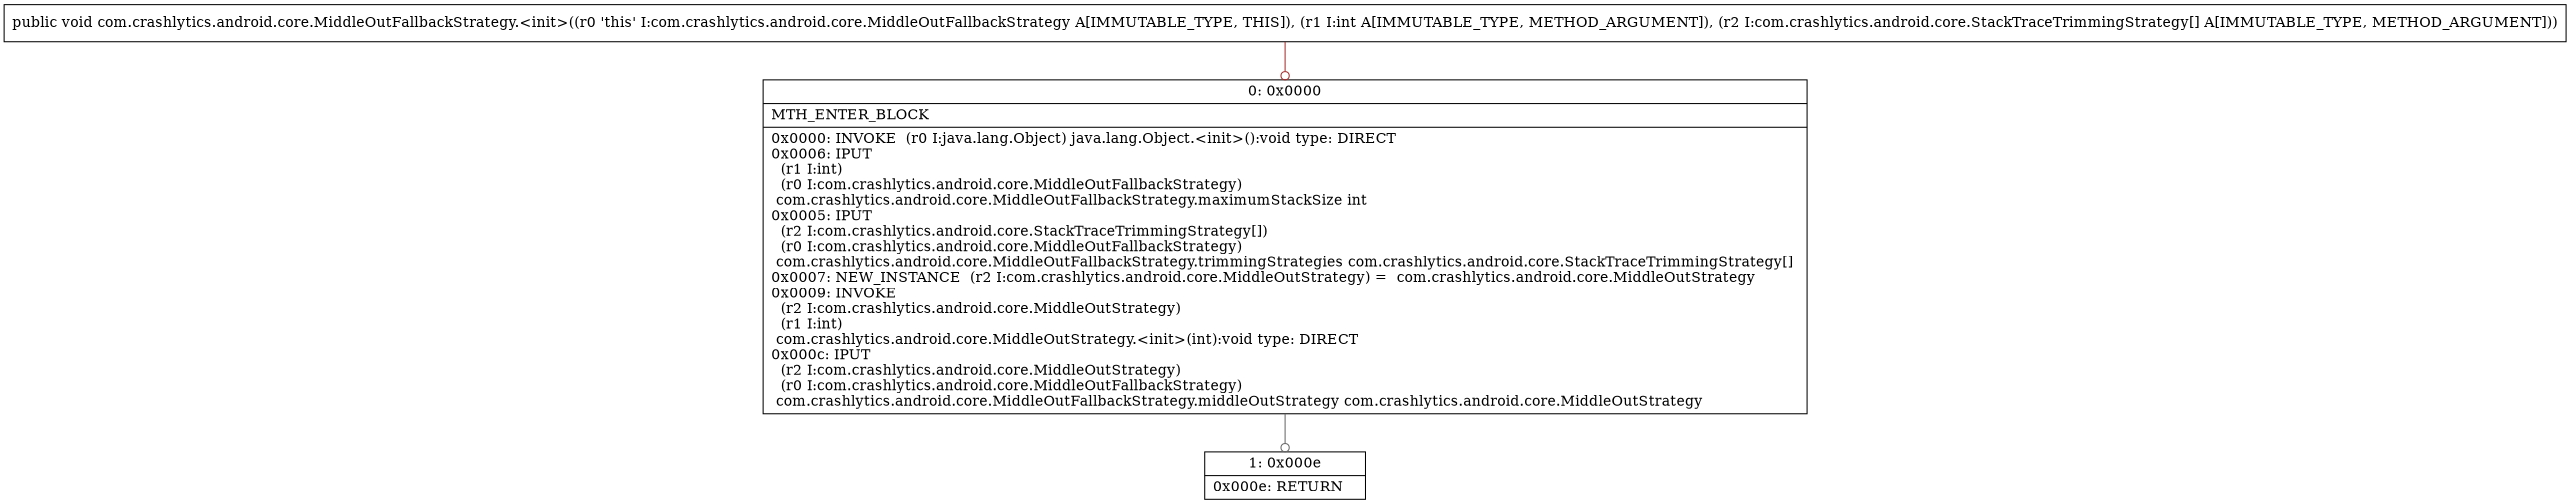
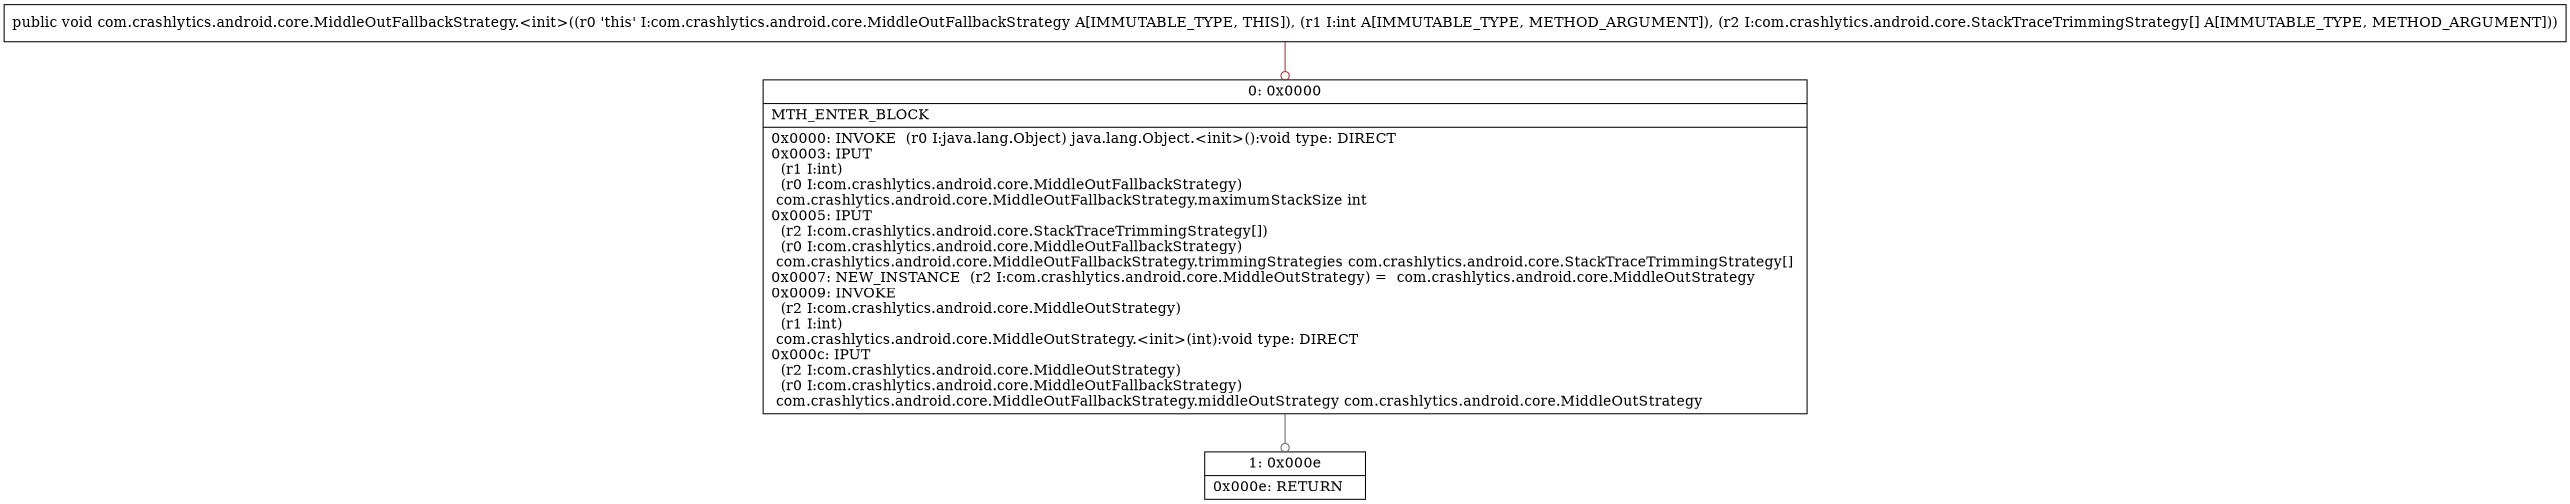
(827, 154) -> (827, 154)
